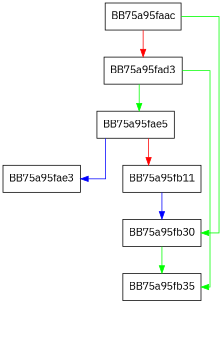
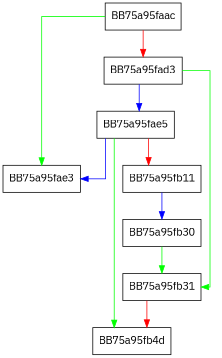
(139, 94) -> (139, 94)
(219, 111) -> (42, 55)
(162, 287) -> (162, 287)
none -> (132, 341)
